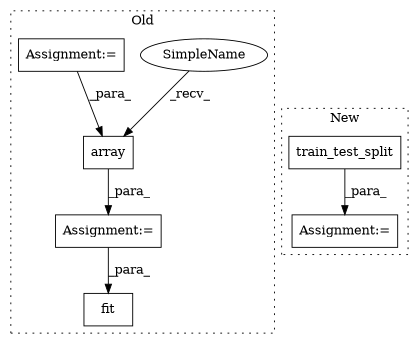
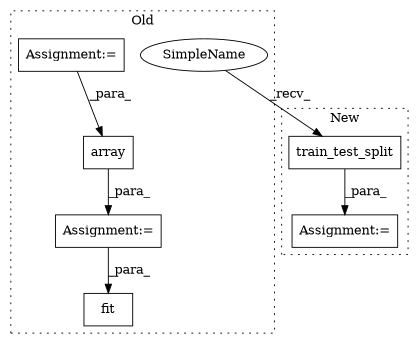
(160, 100) -> (268, 99)
